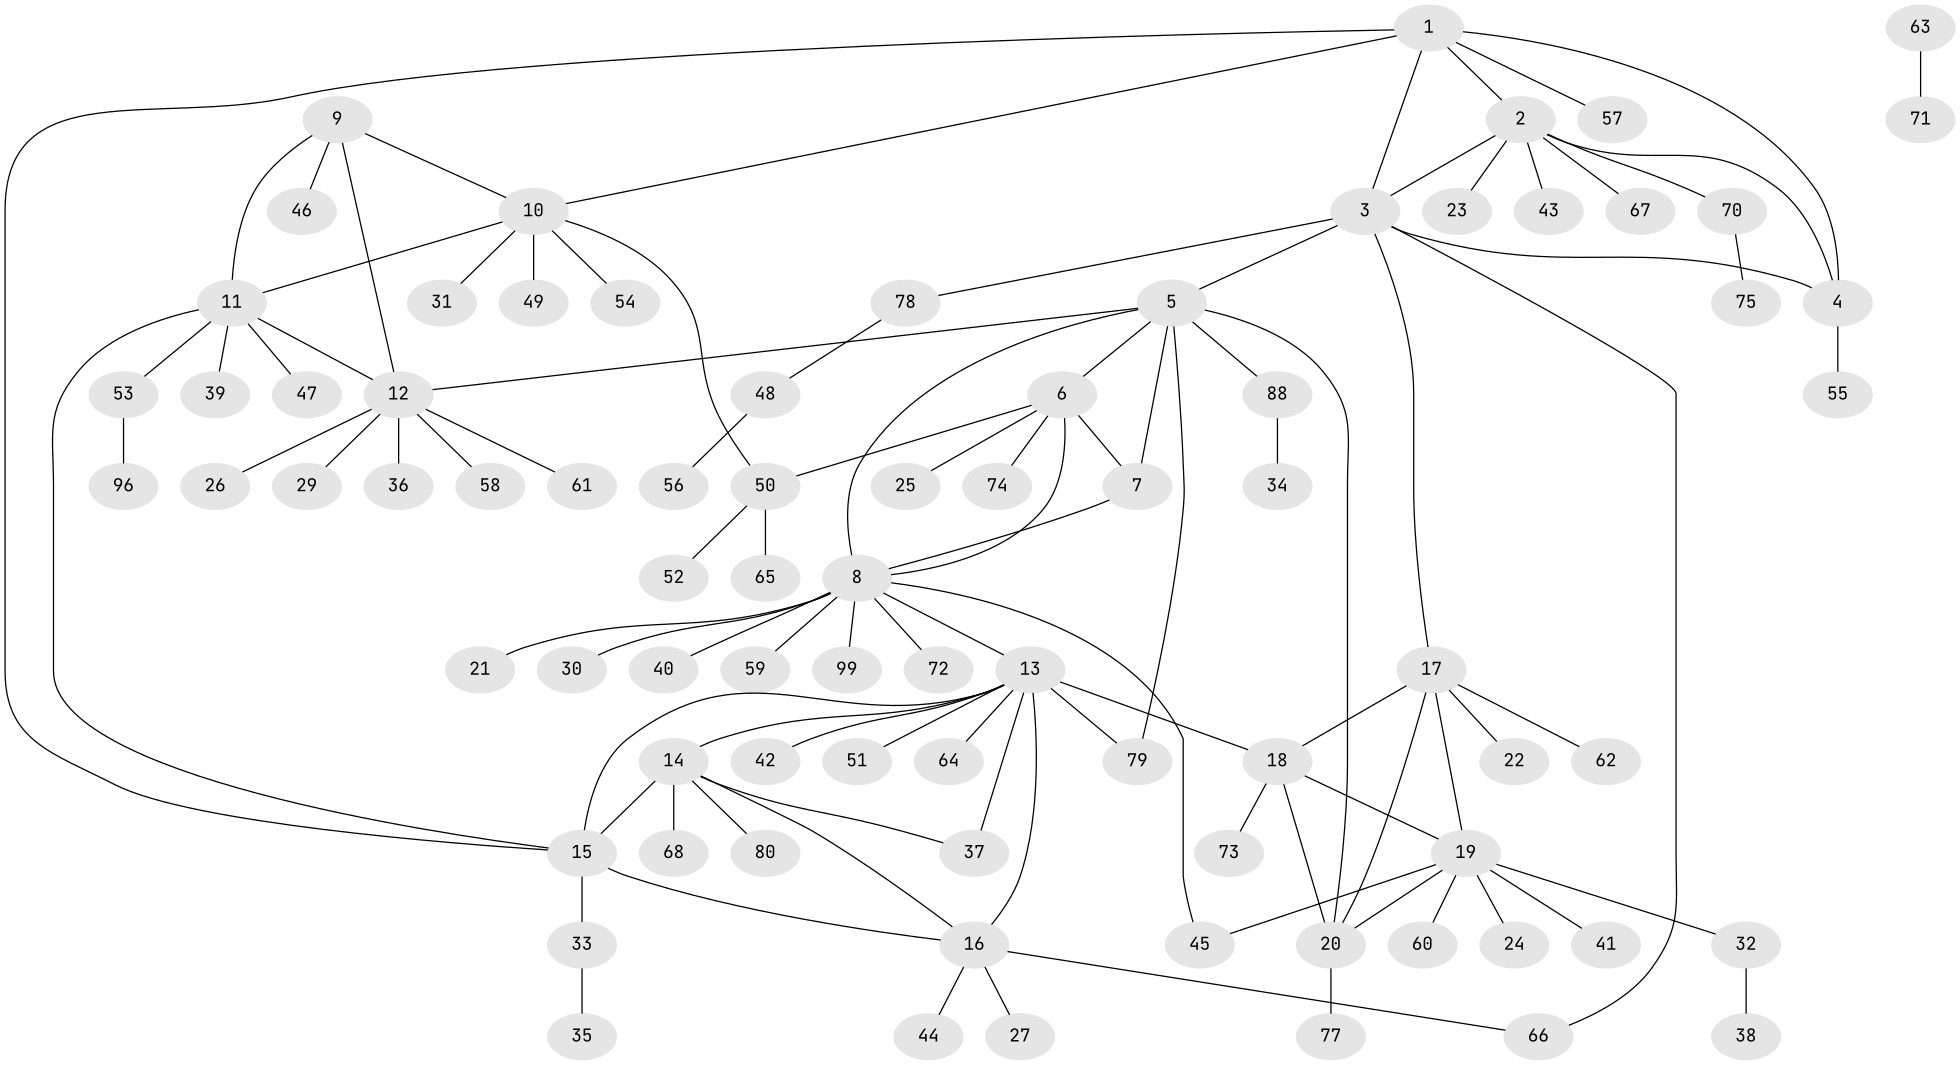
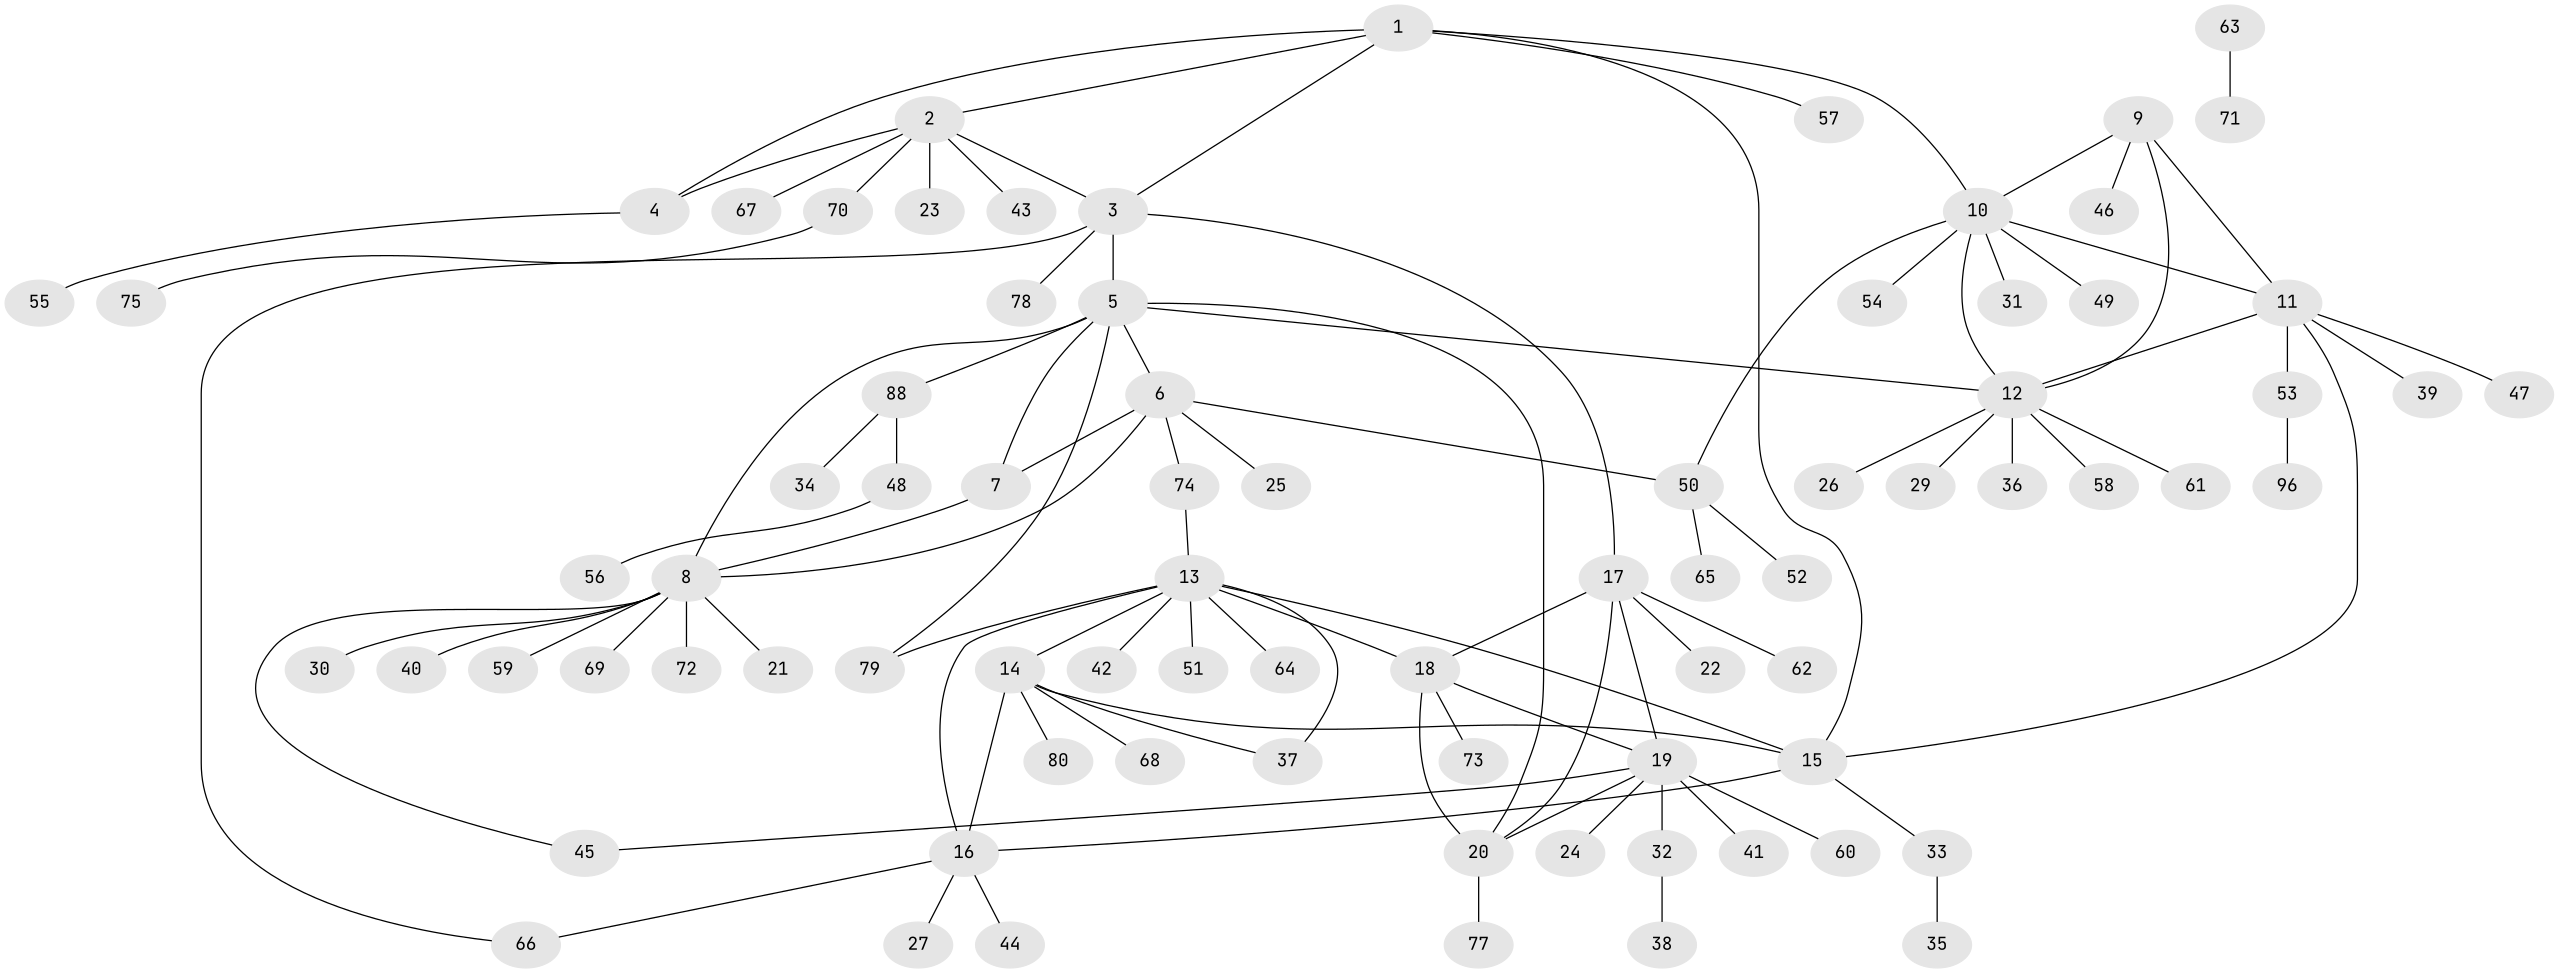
(1602, 257) -> none
none -> (1963, 308)
(831, 352) -> (897, 441)
(944, 624) -> (1187, 532)
(847, 670) -> (595, 670)
